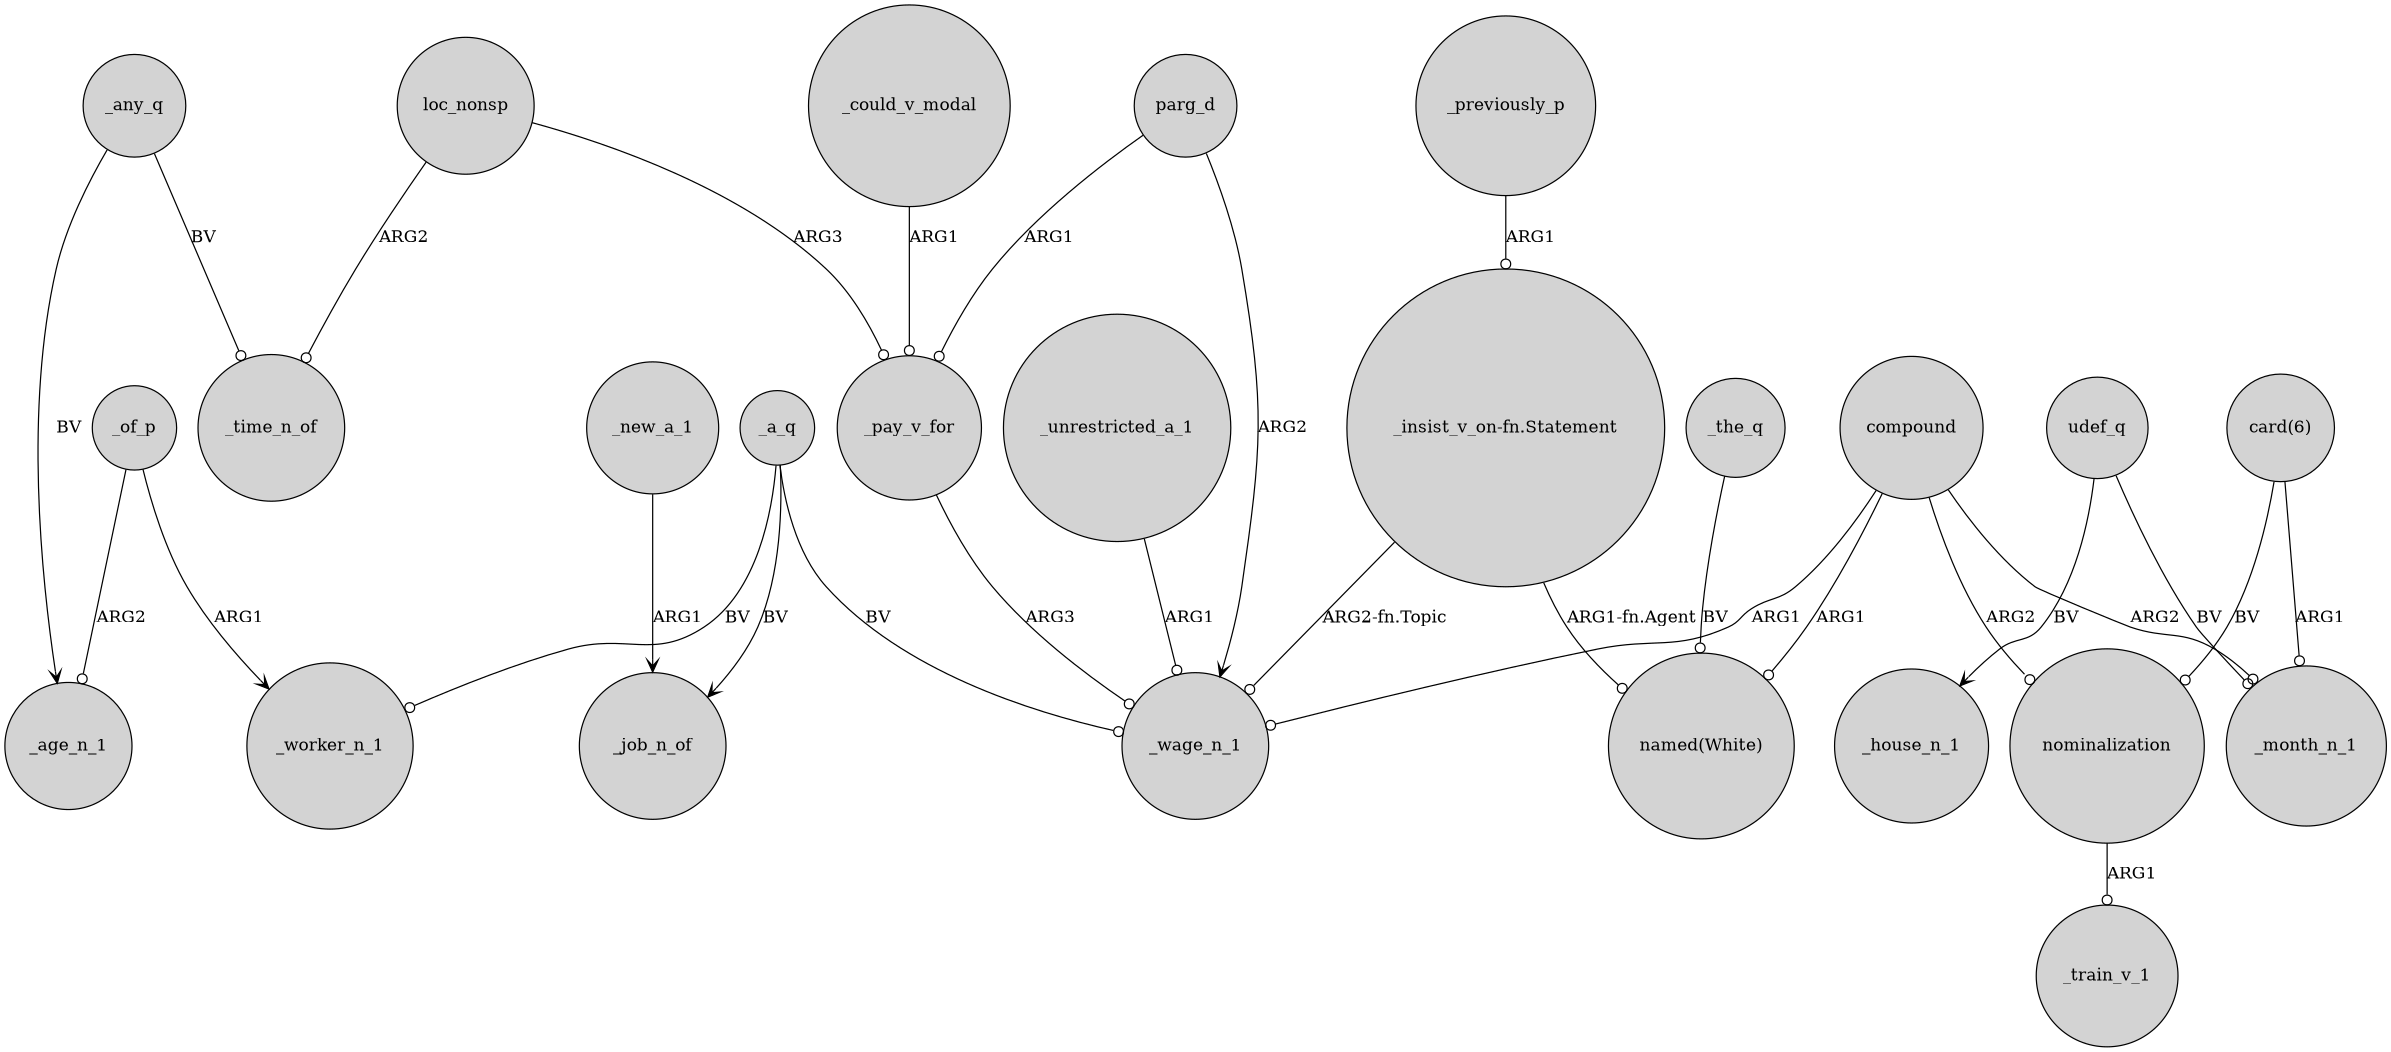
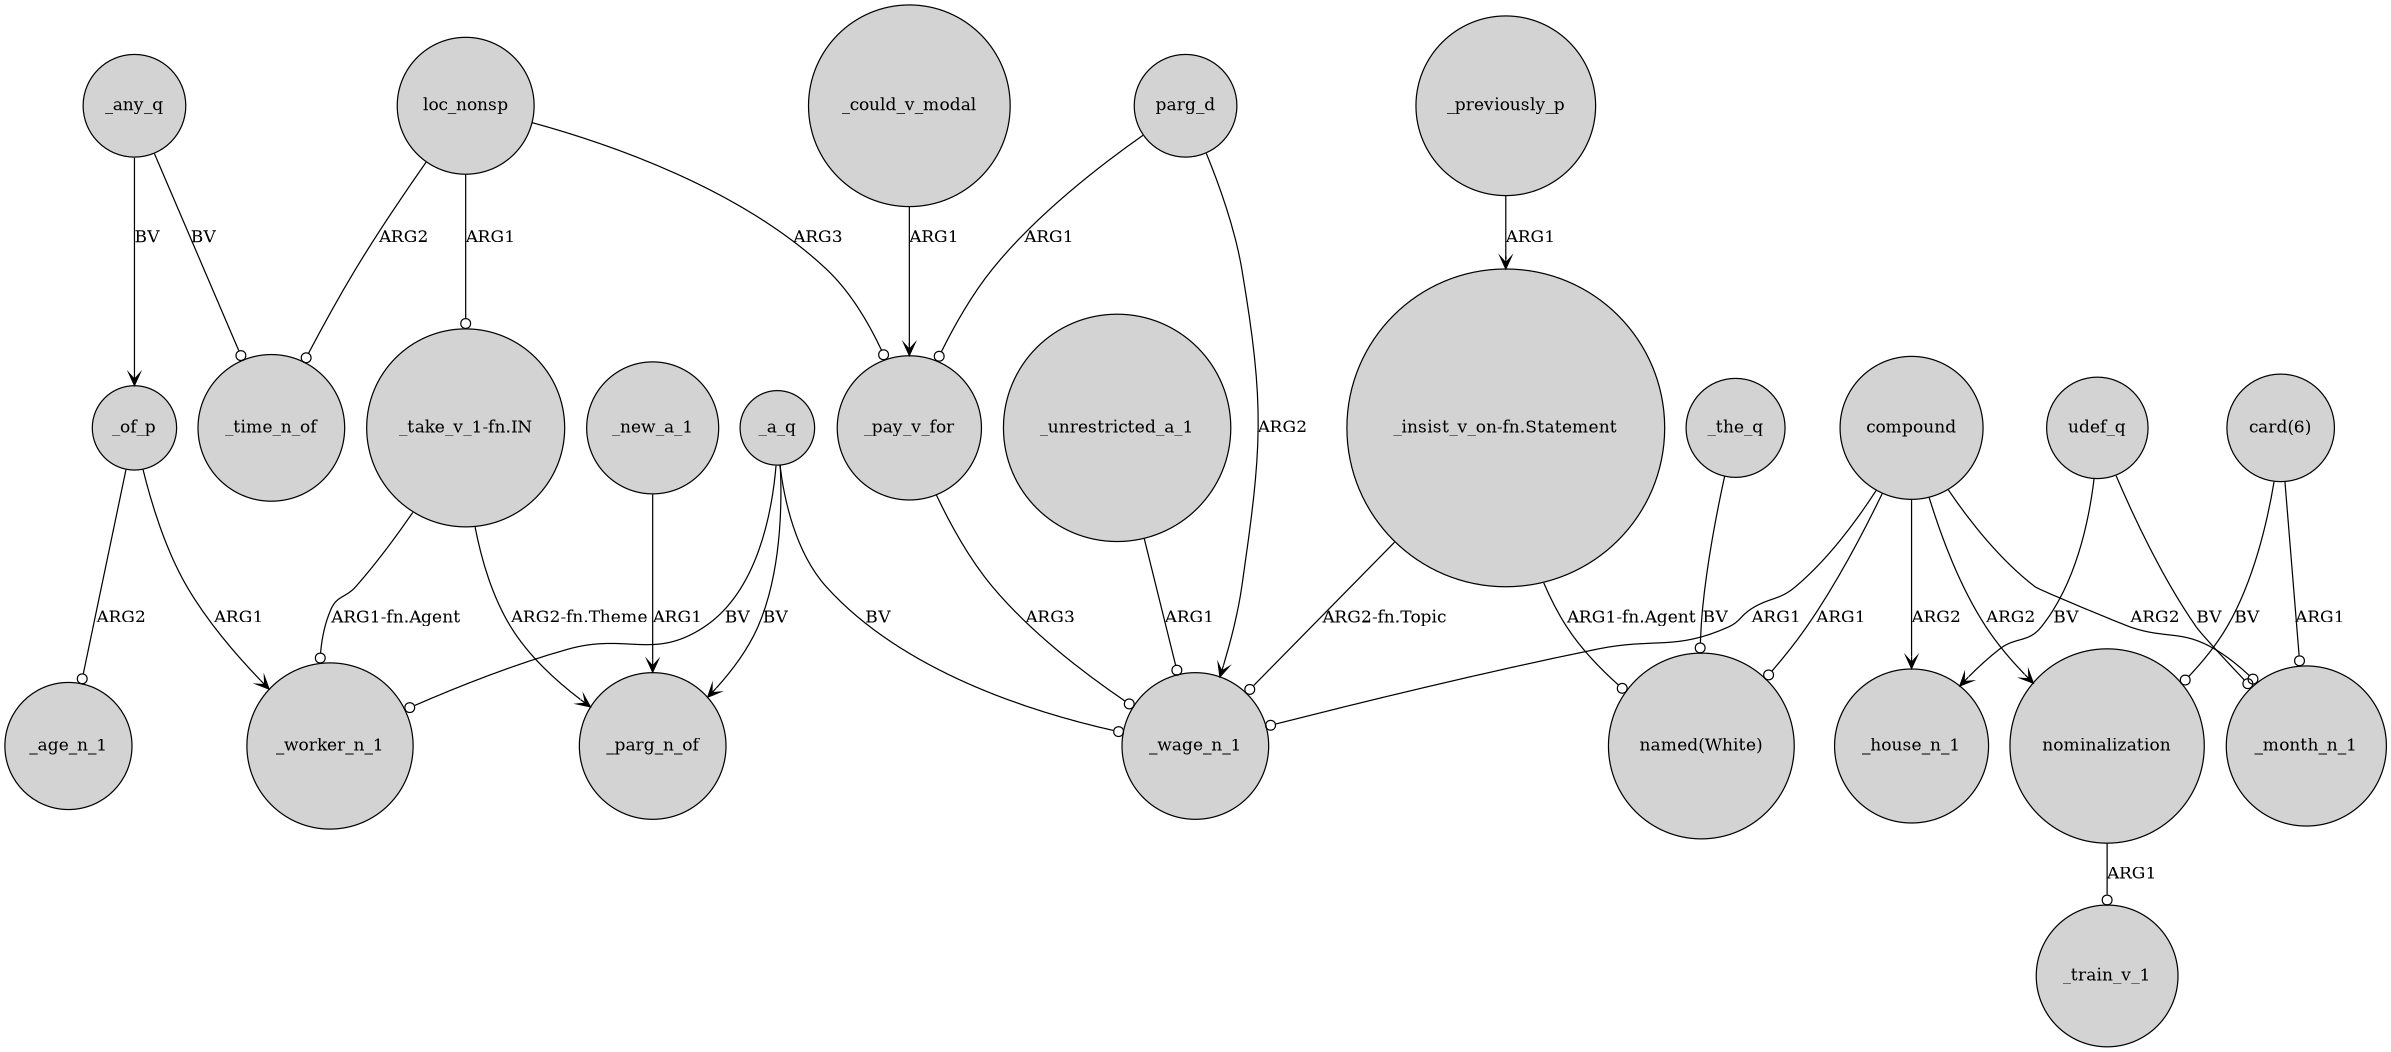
(1506, 227) -> (1506, 227)
(909, 276) -> (909, 276)
(39, 405) -> (134, 265)
none -> (466, 428)
none -> (1912, 578)
(1966, 592) -> (1966, 592)
(653, 746) -> (653, 746)
